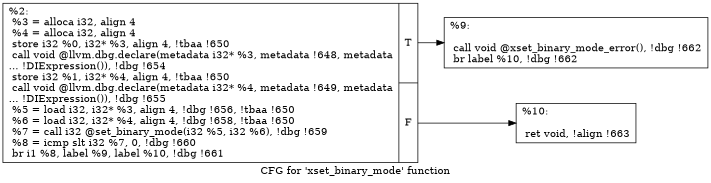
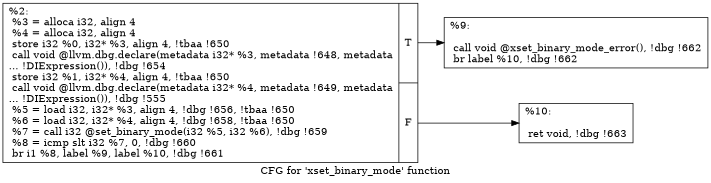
(88, 99) -> (88, 99)
(576, 134) -> (576, 134)
